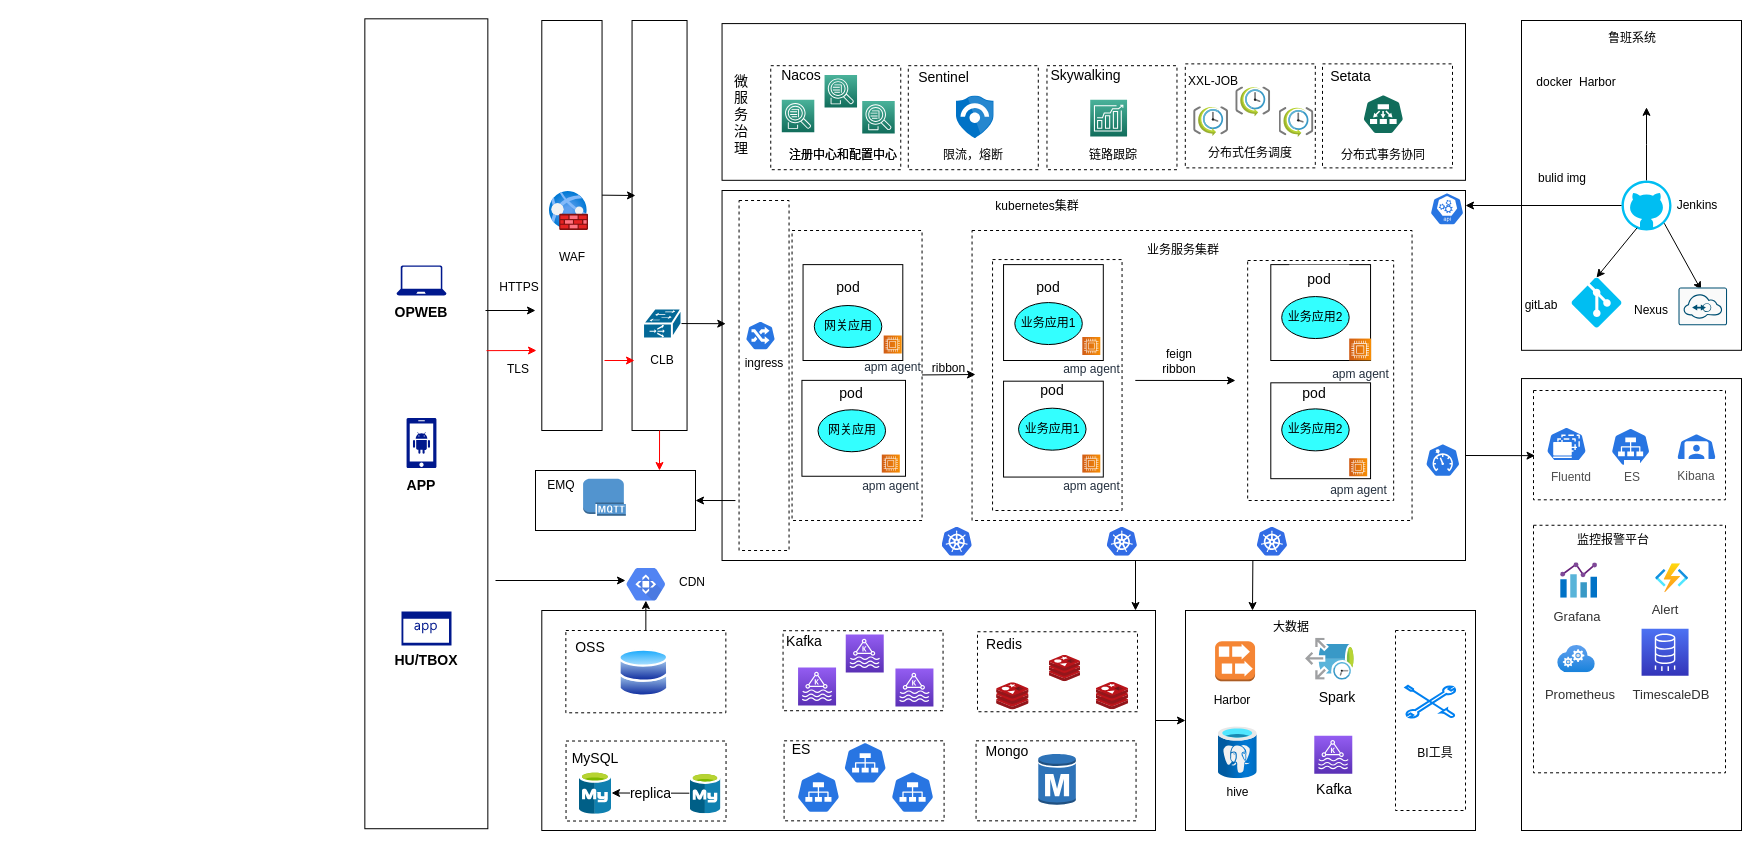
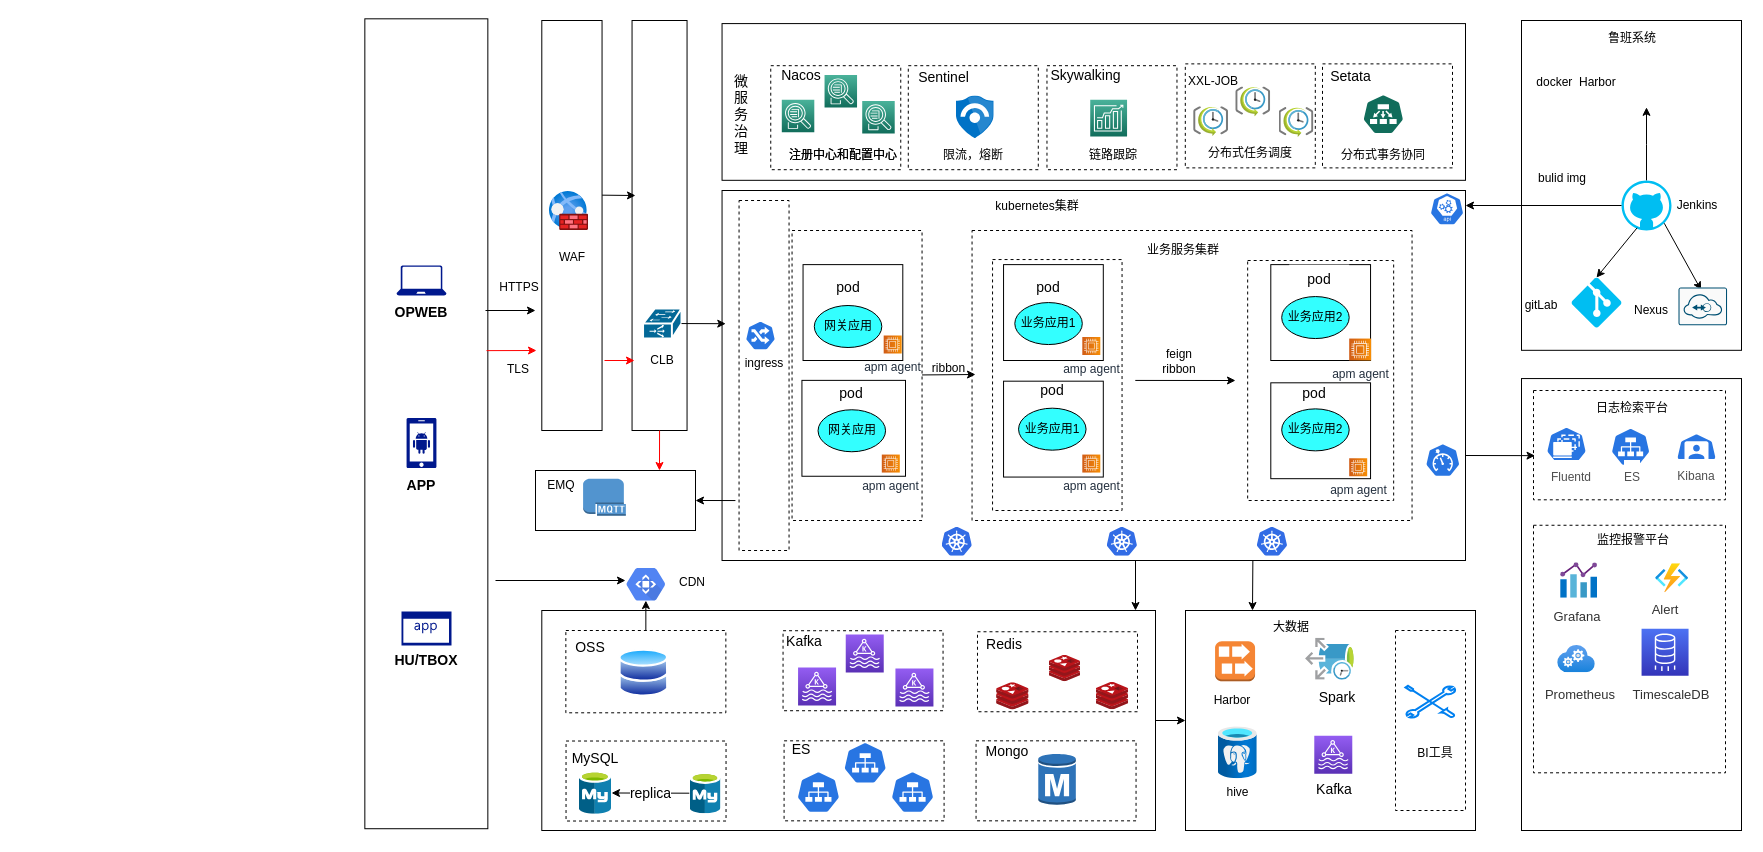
none -> (1633, 409)
(1614, 540) -> (1634, 540)
